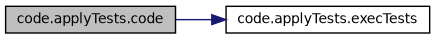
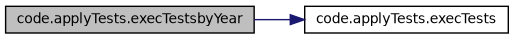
(91, 20) -> (130, 20)
